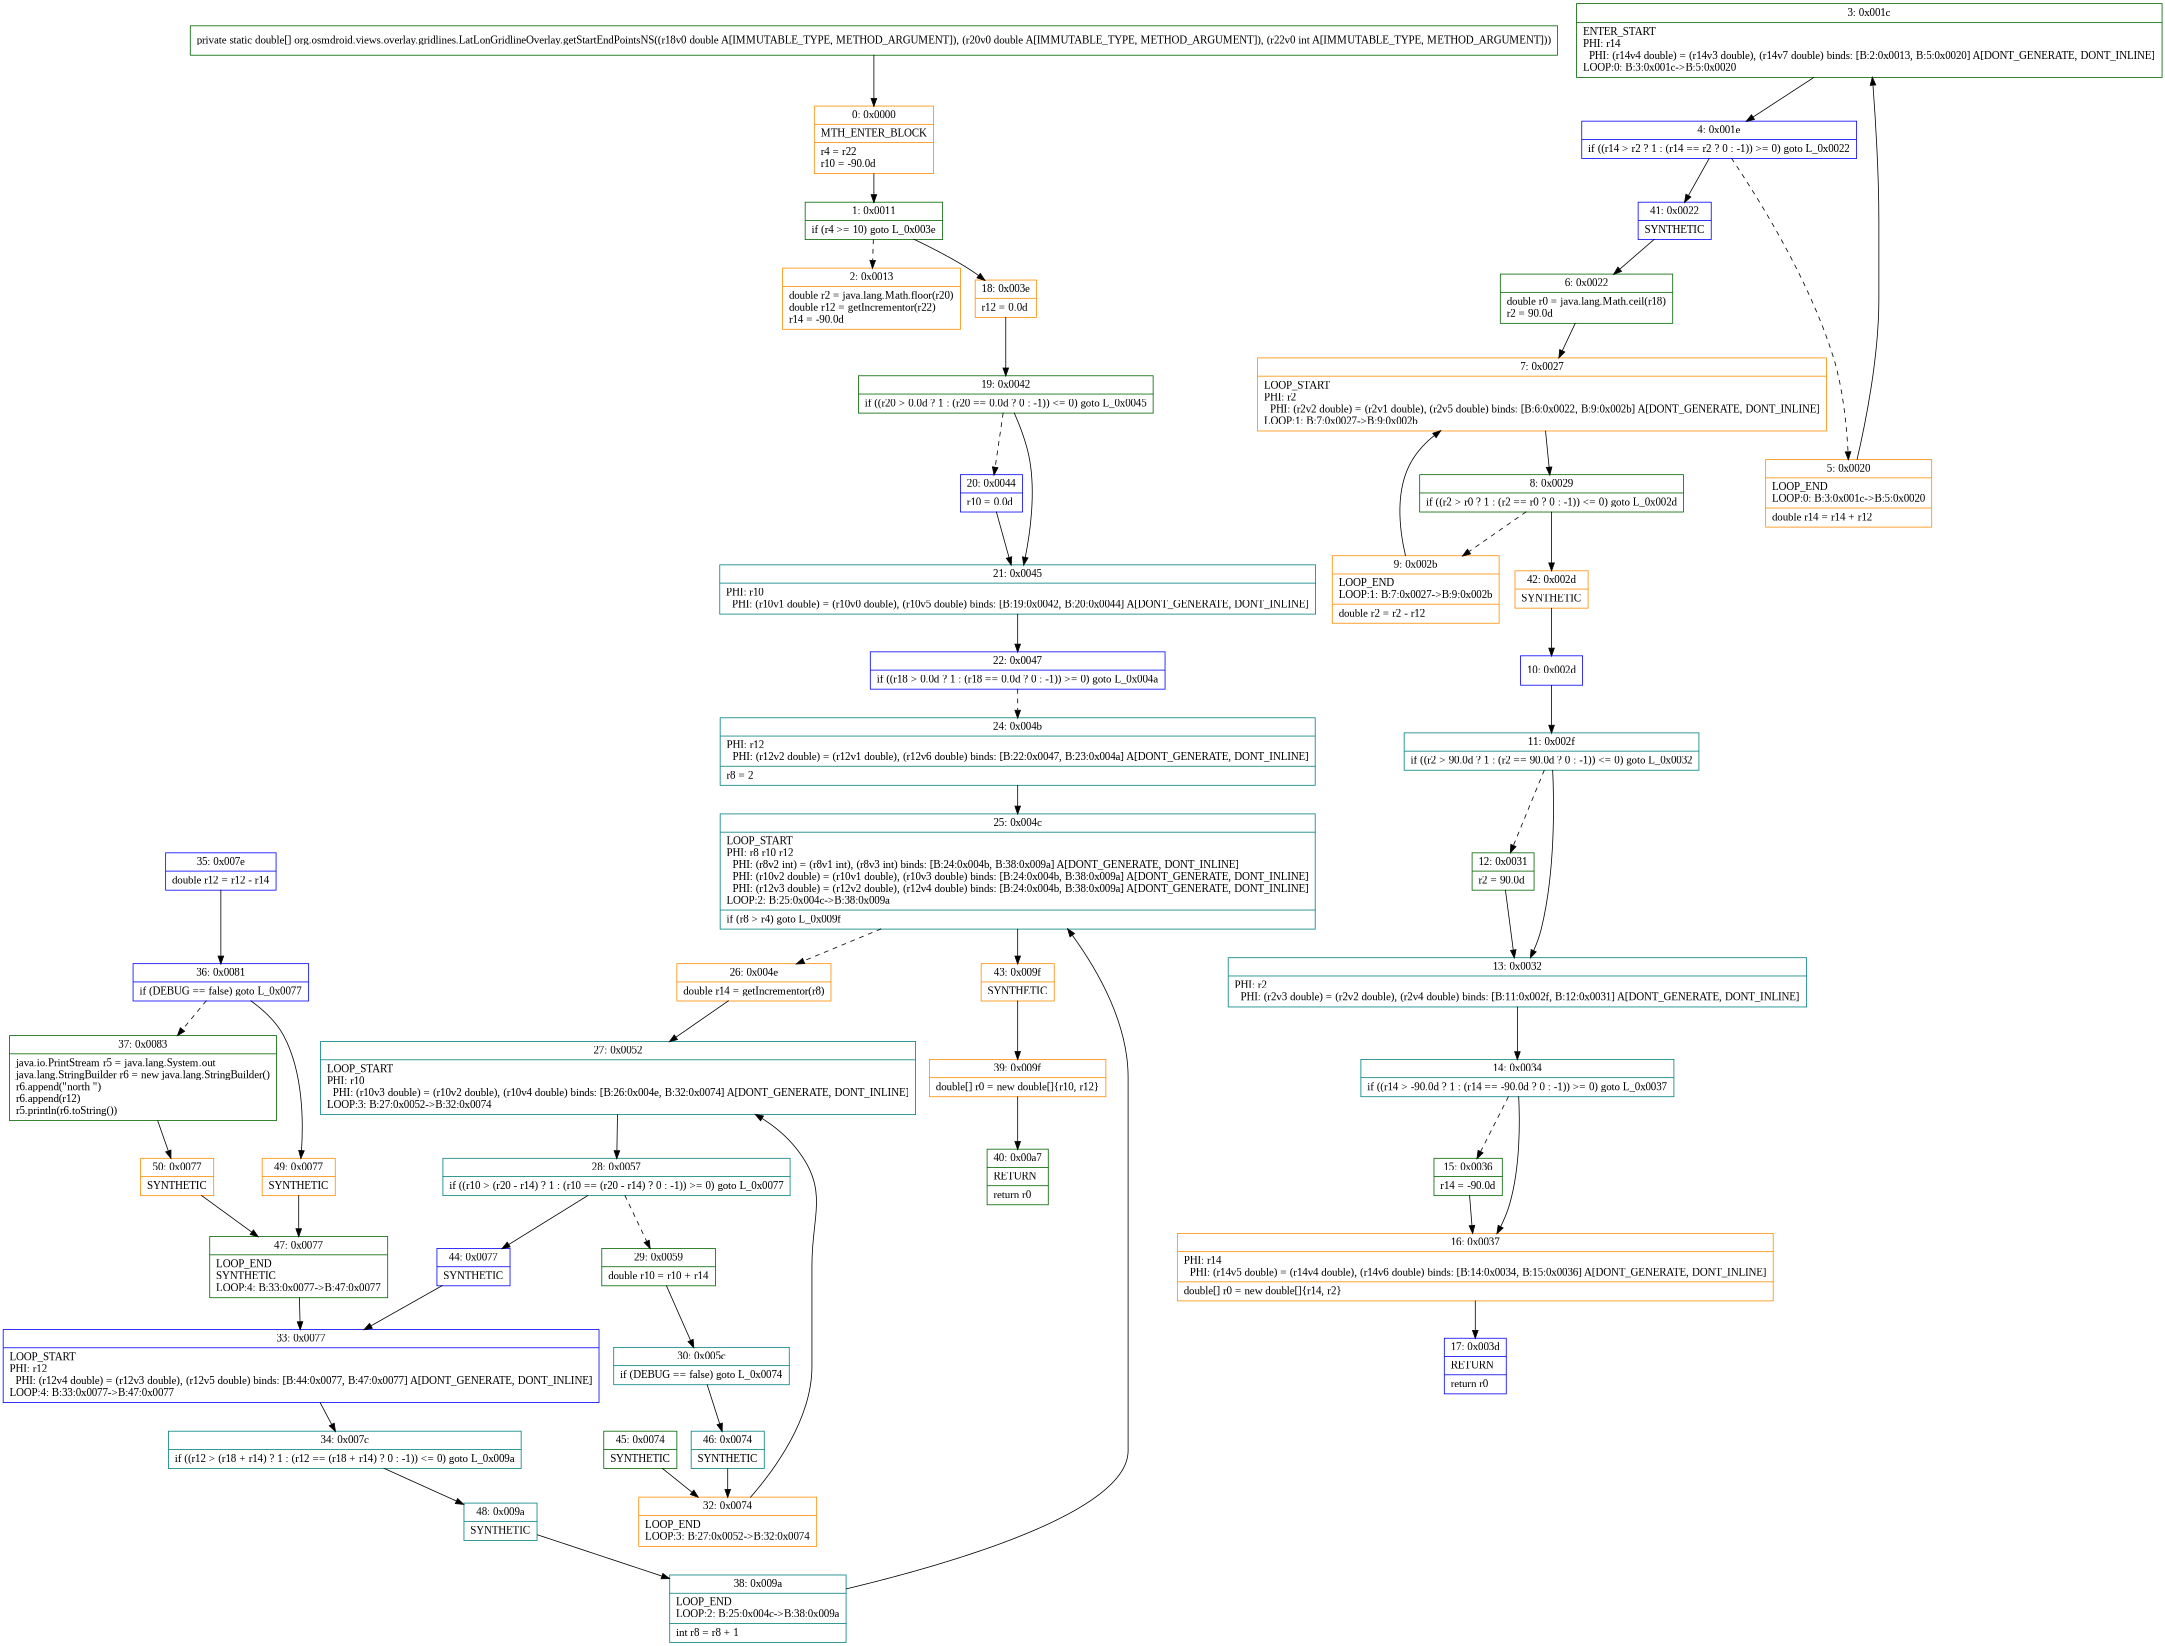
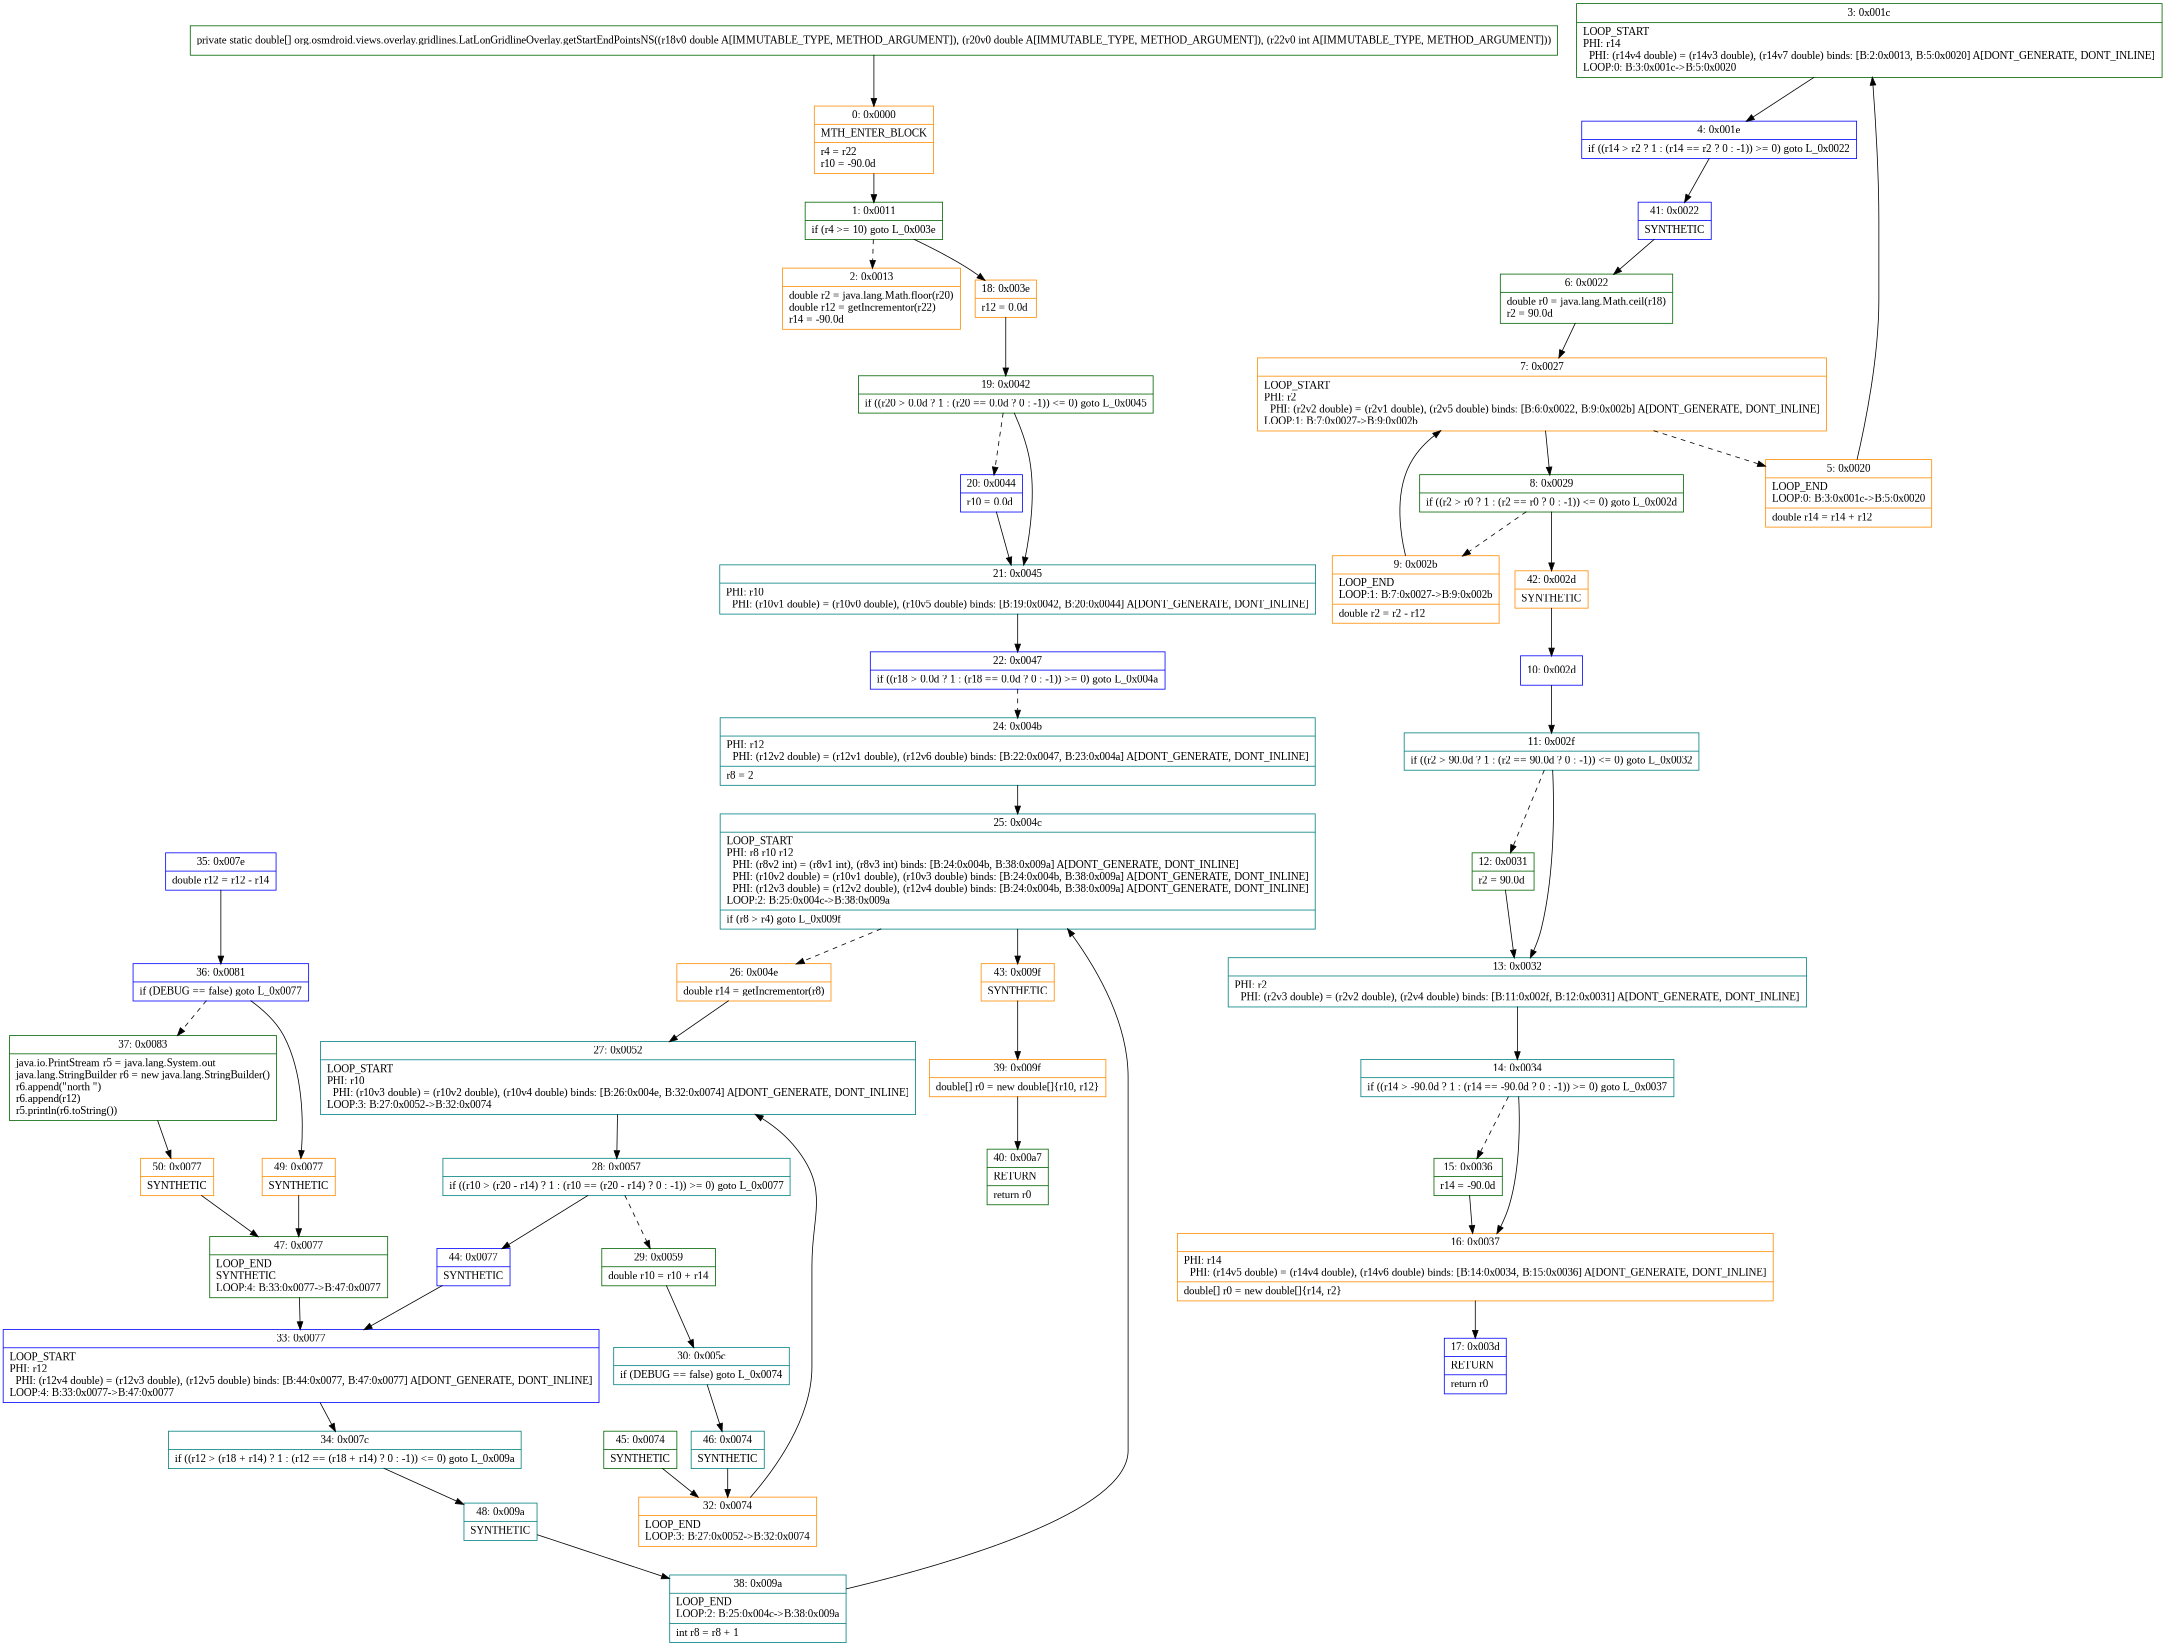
(1619, 32) -> (1616, 32)
(1810, 297) -> (1706, 447)
